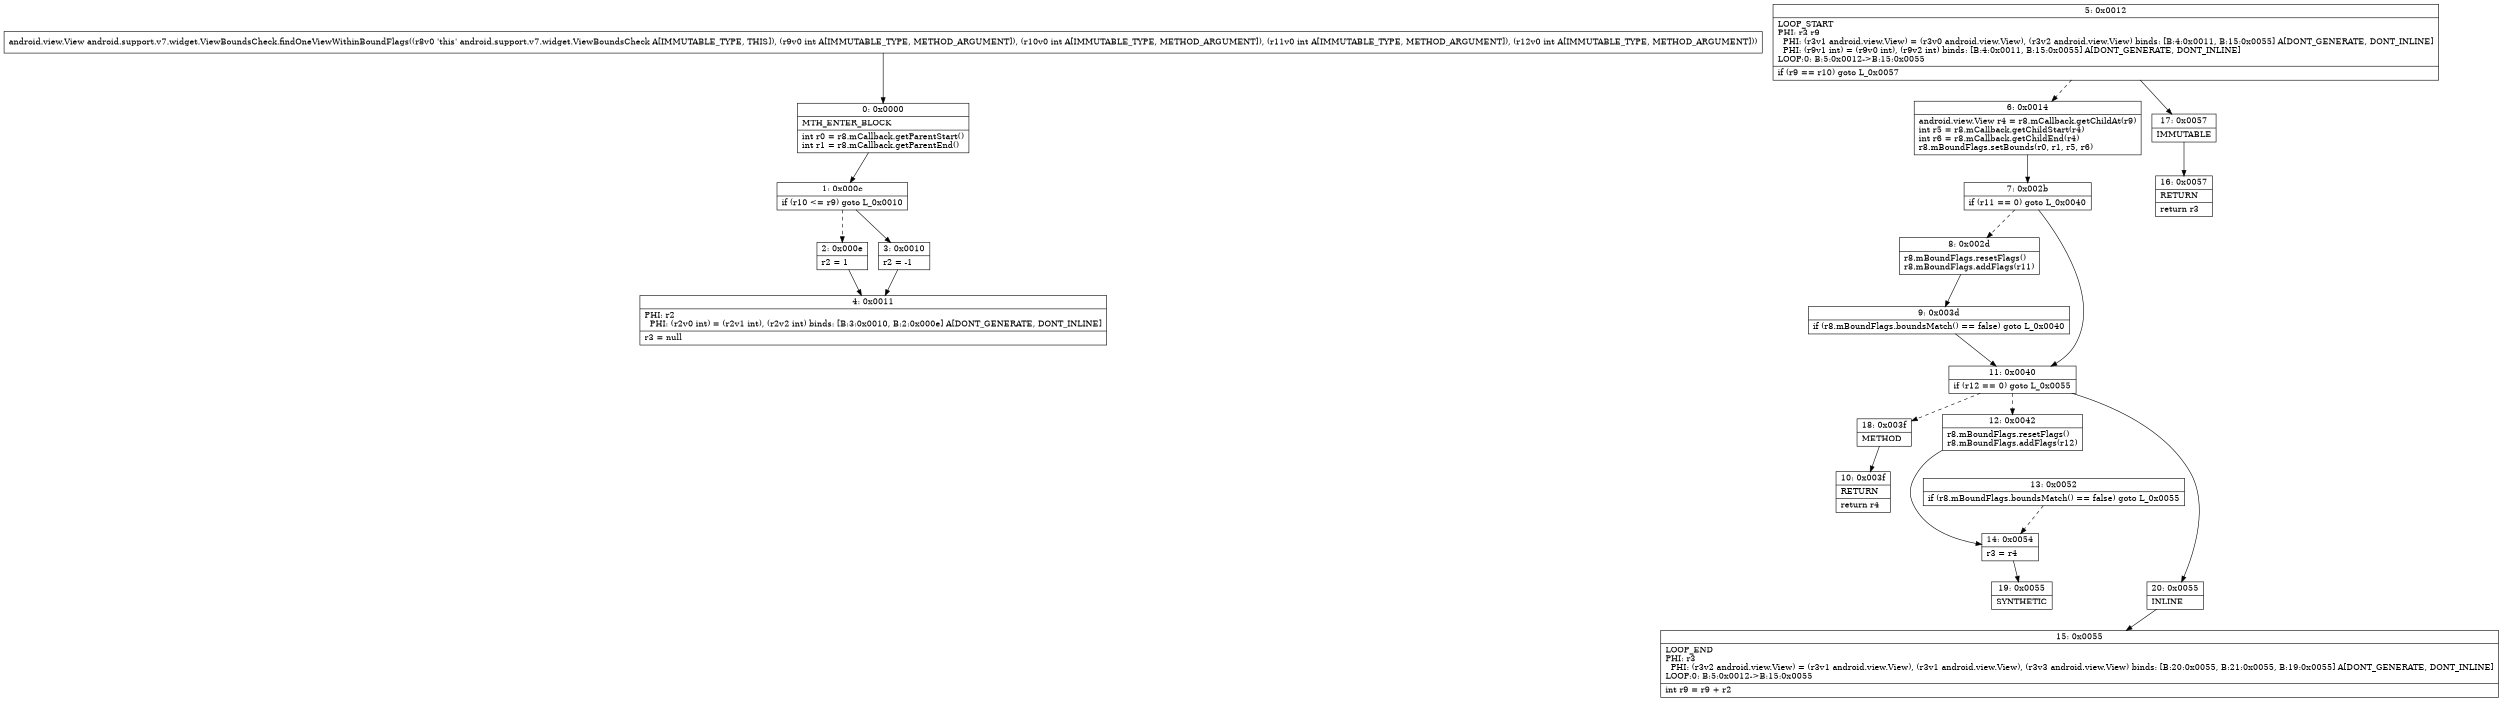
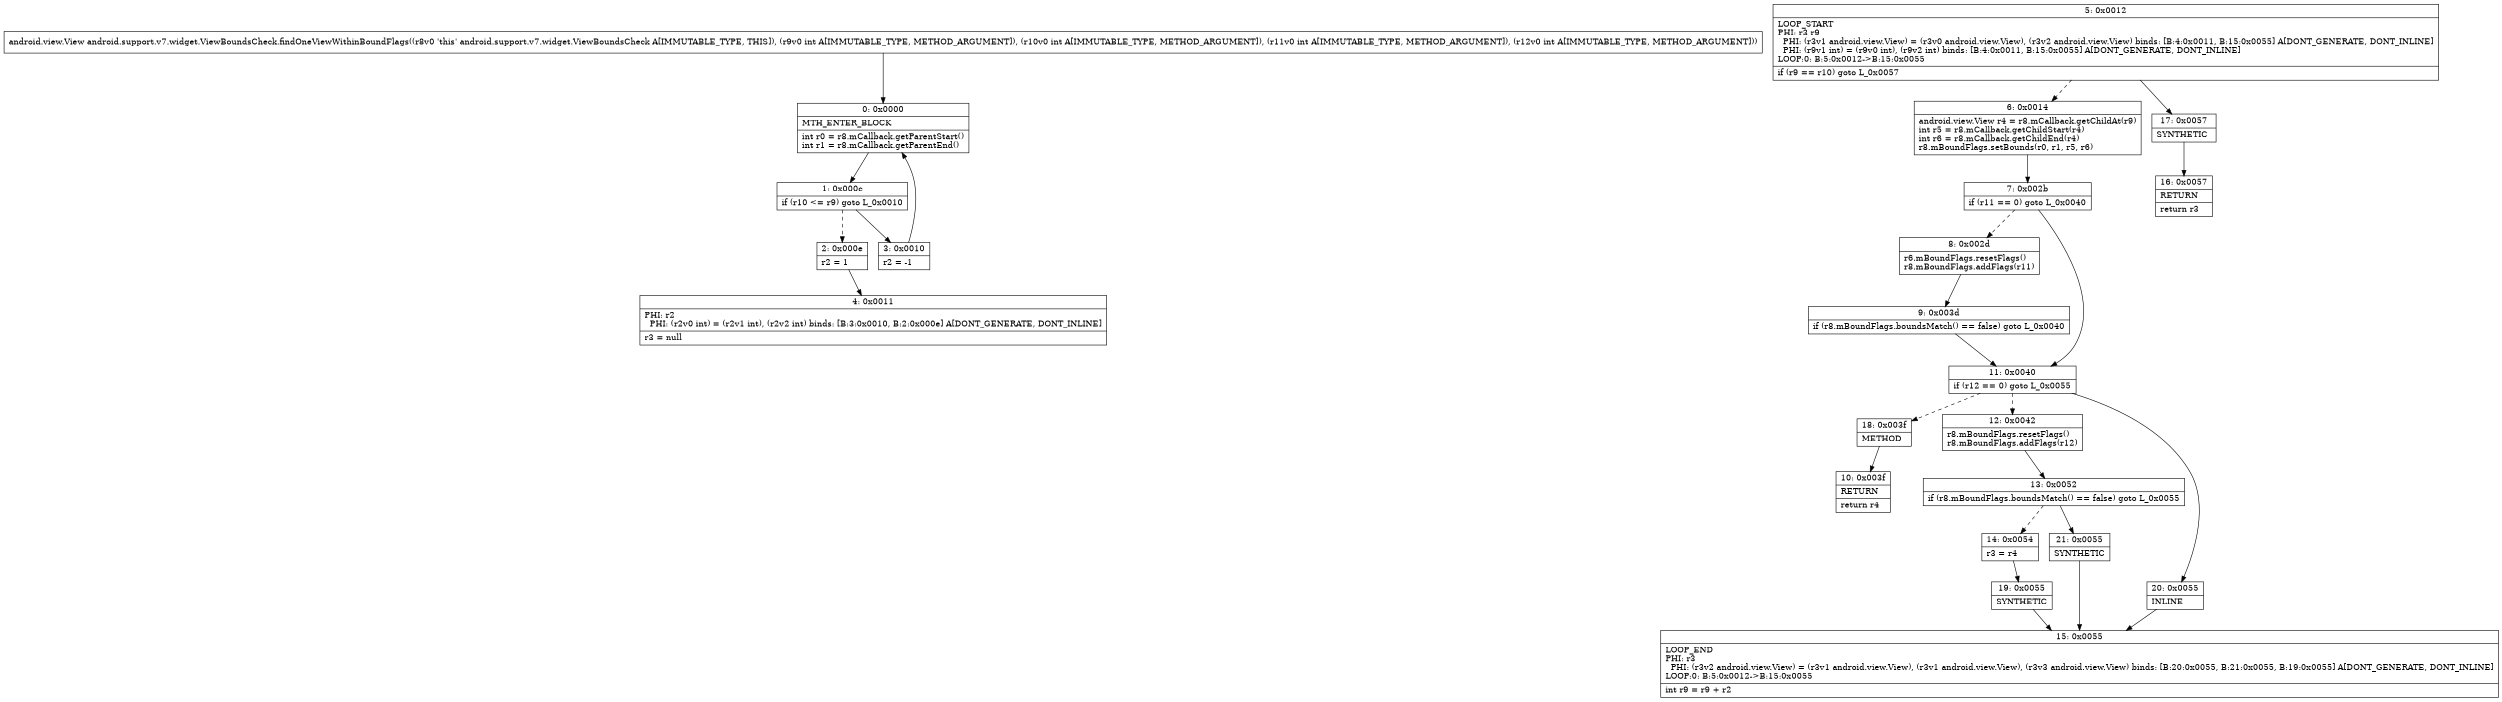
(2184, 135) -> (2182, 135)
(1965, 258) -> (1965, 258)
(893, 280) -> (916, 200)
(1915, 508) -> (2033, 462)
none -> (2080, 547)
none -> (2040, 618)
